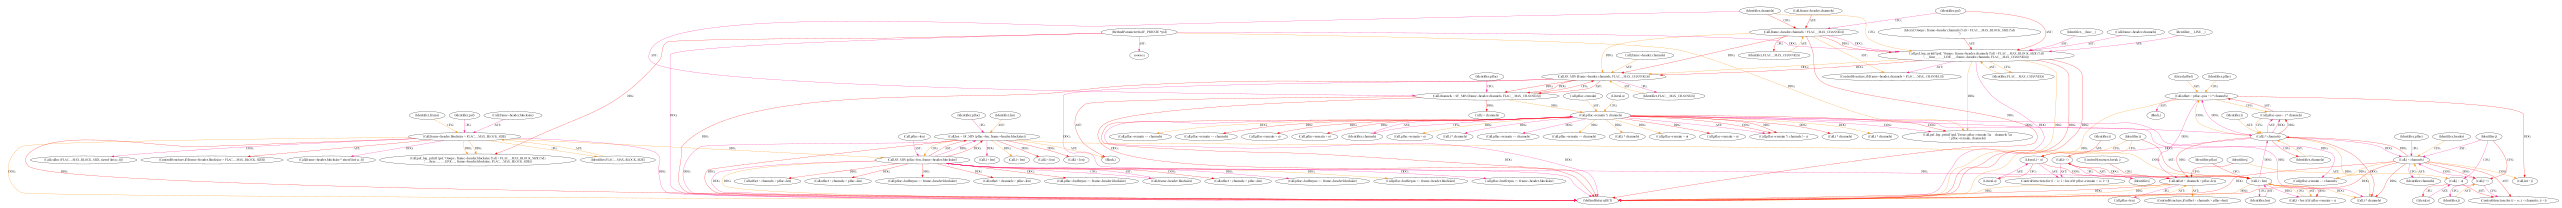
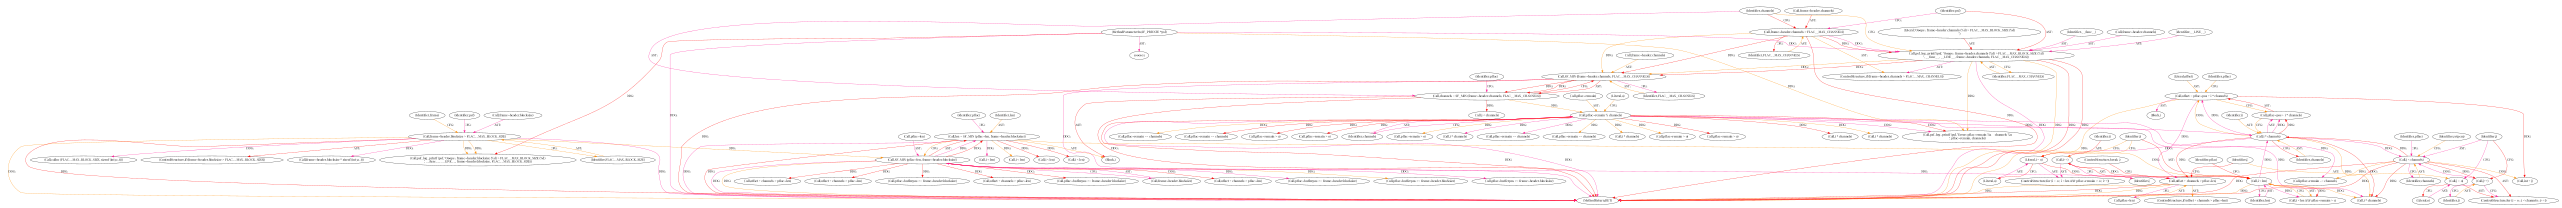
(1784, 137) -> none
(2452, 137) -> (2452, 137)
